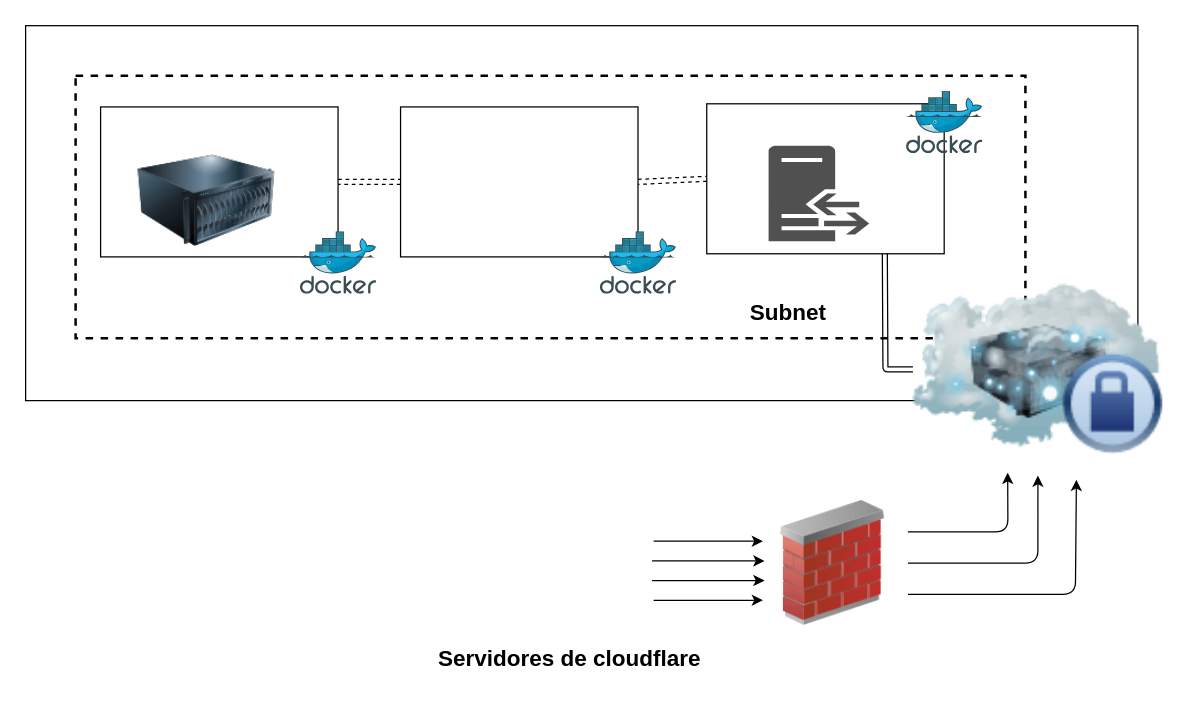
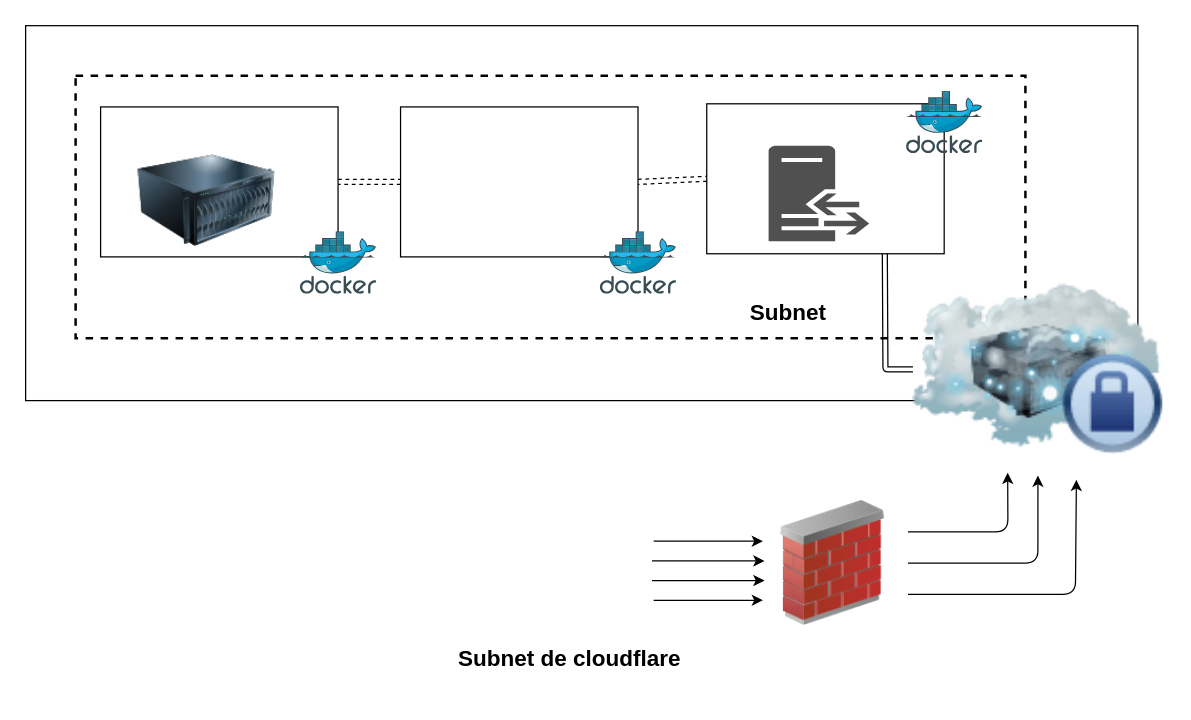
(570, 659) -> (570, 659)
